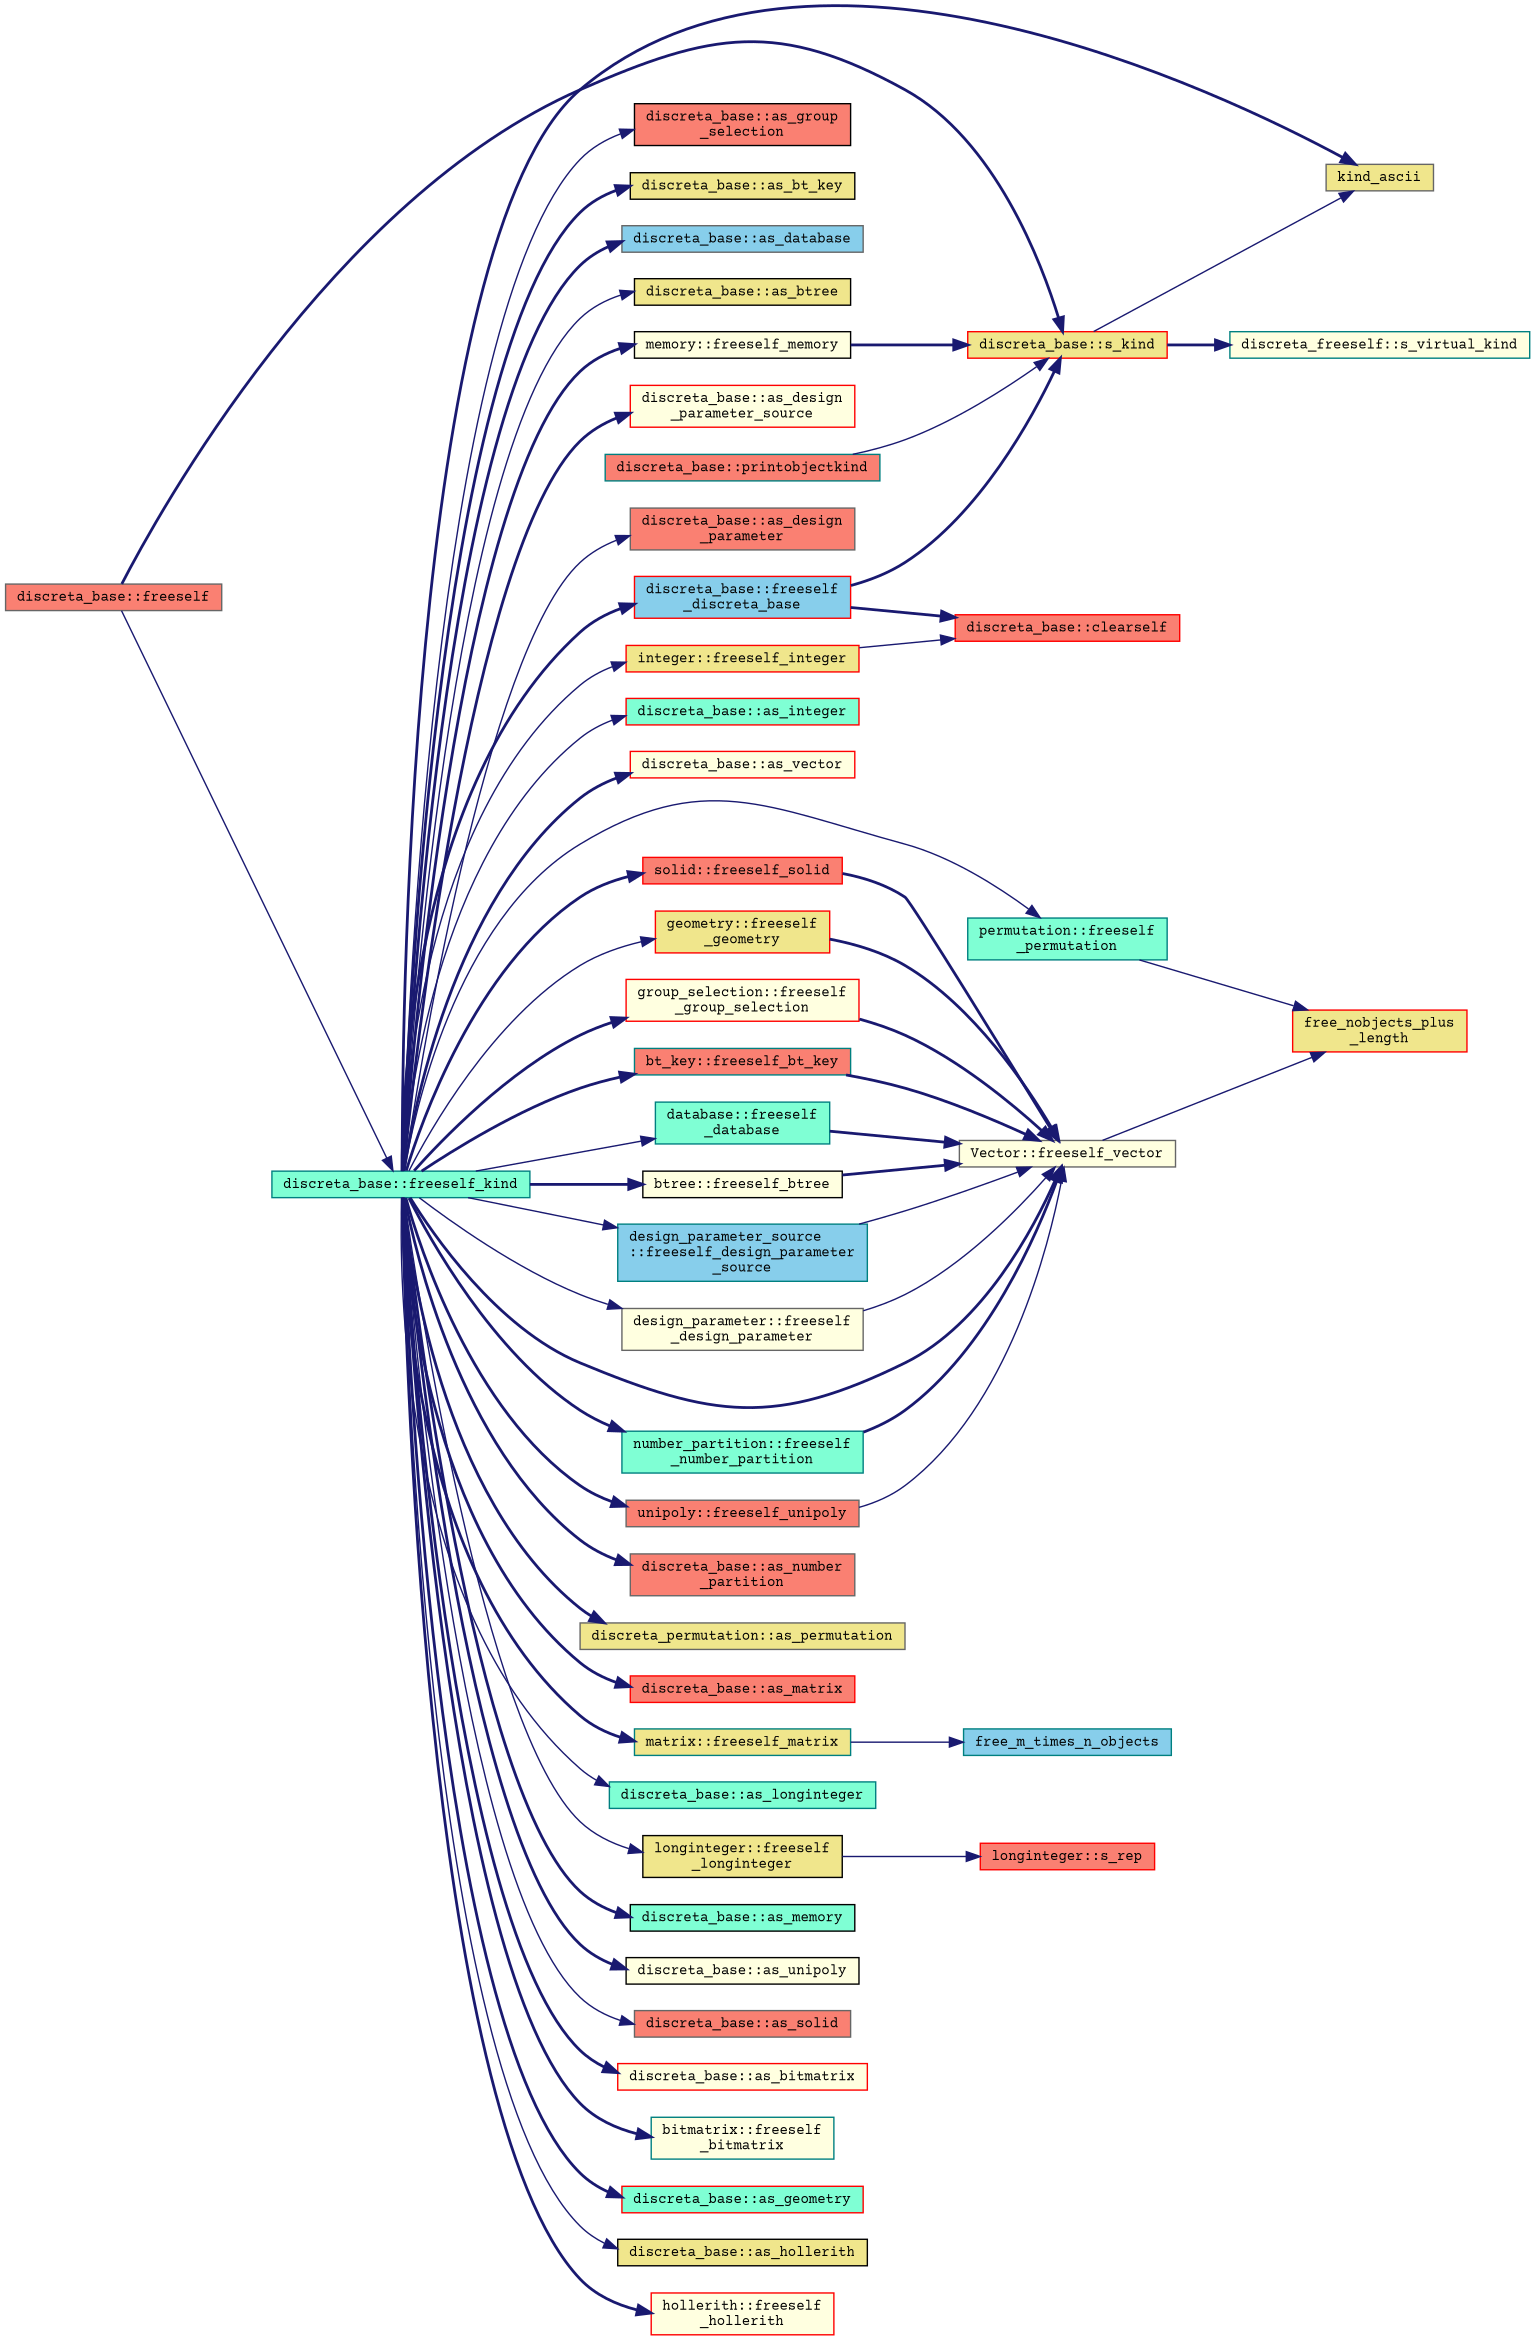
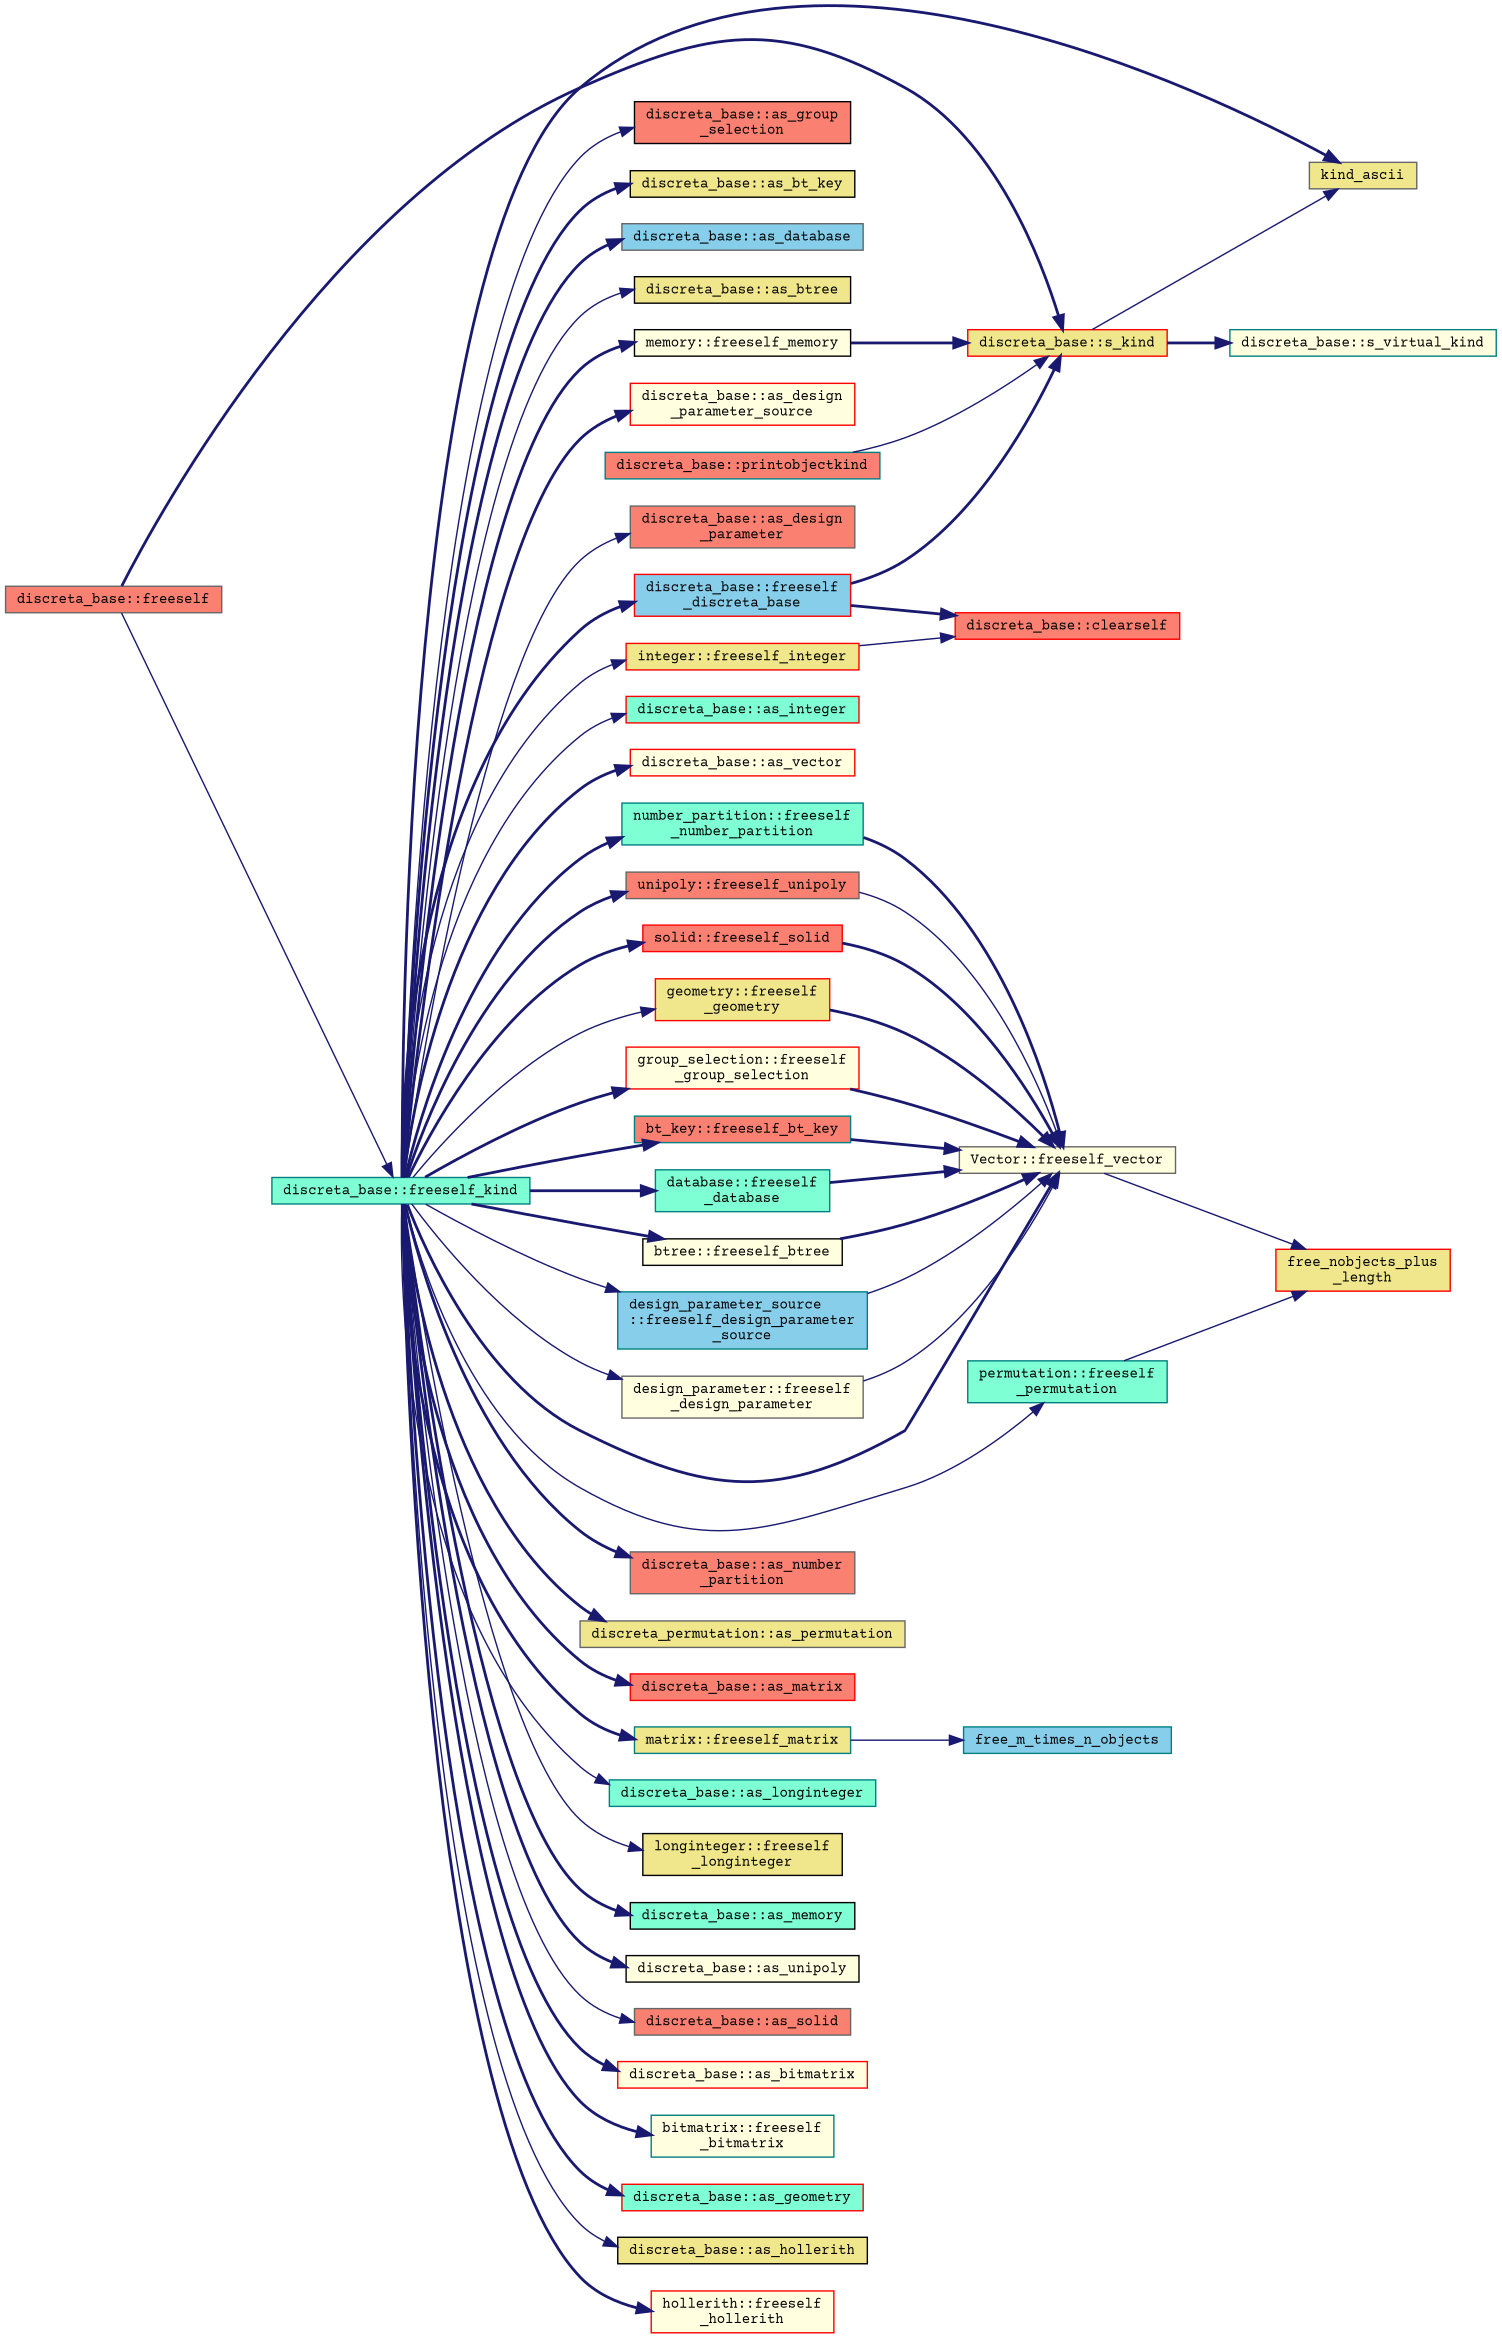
(1380, 345) -> (1363, 343)
(559, 1156) -> (586, 1191)
(1067, 1857) -> none
